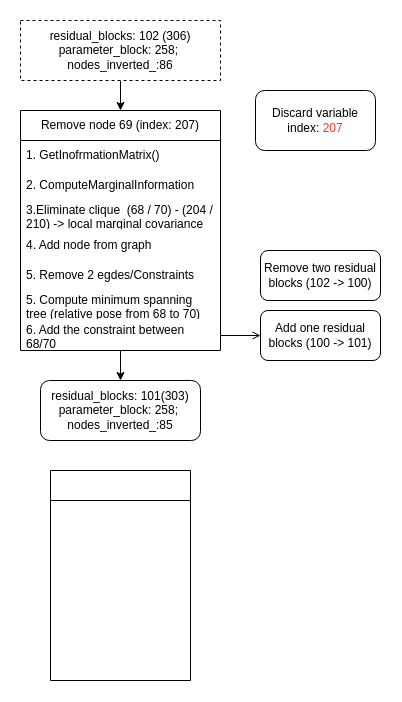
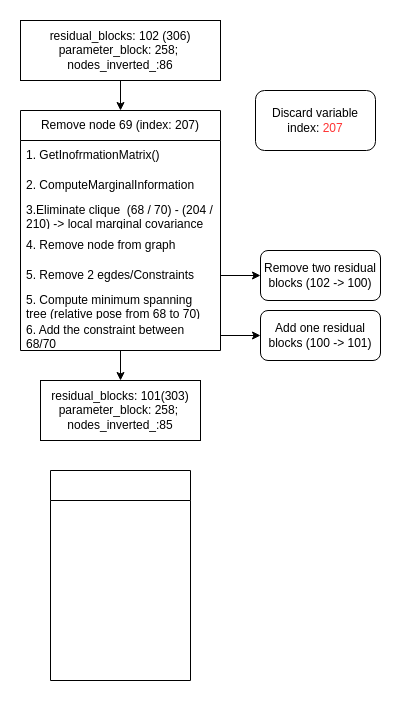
(121, 51) -> (121, 51)
(93, 246) -> (103, 246)
none -> (238, 276)
(253, 336) -> (252, 336)
(121, 411) -> (121, 411)
